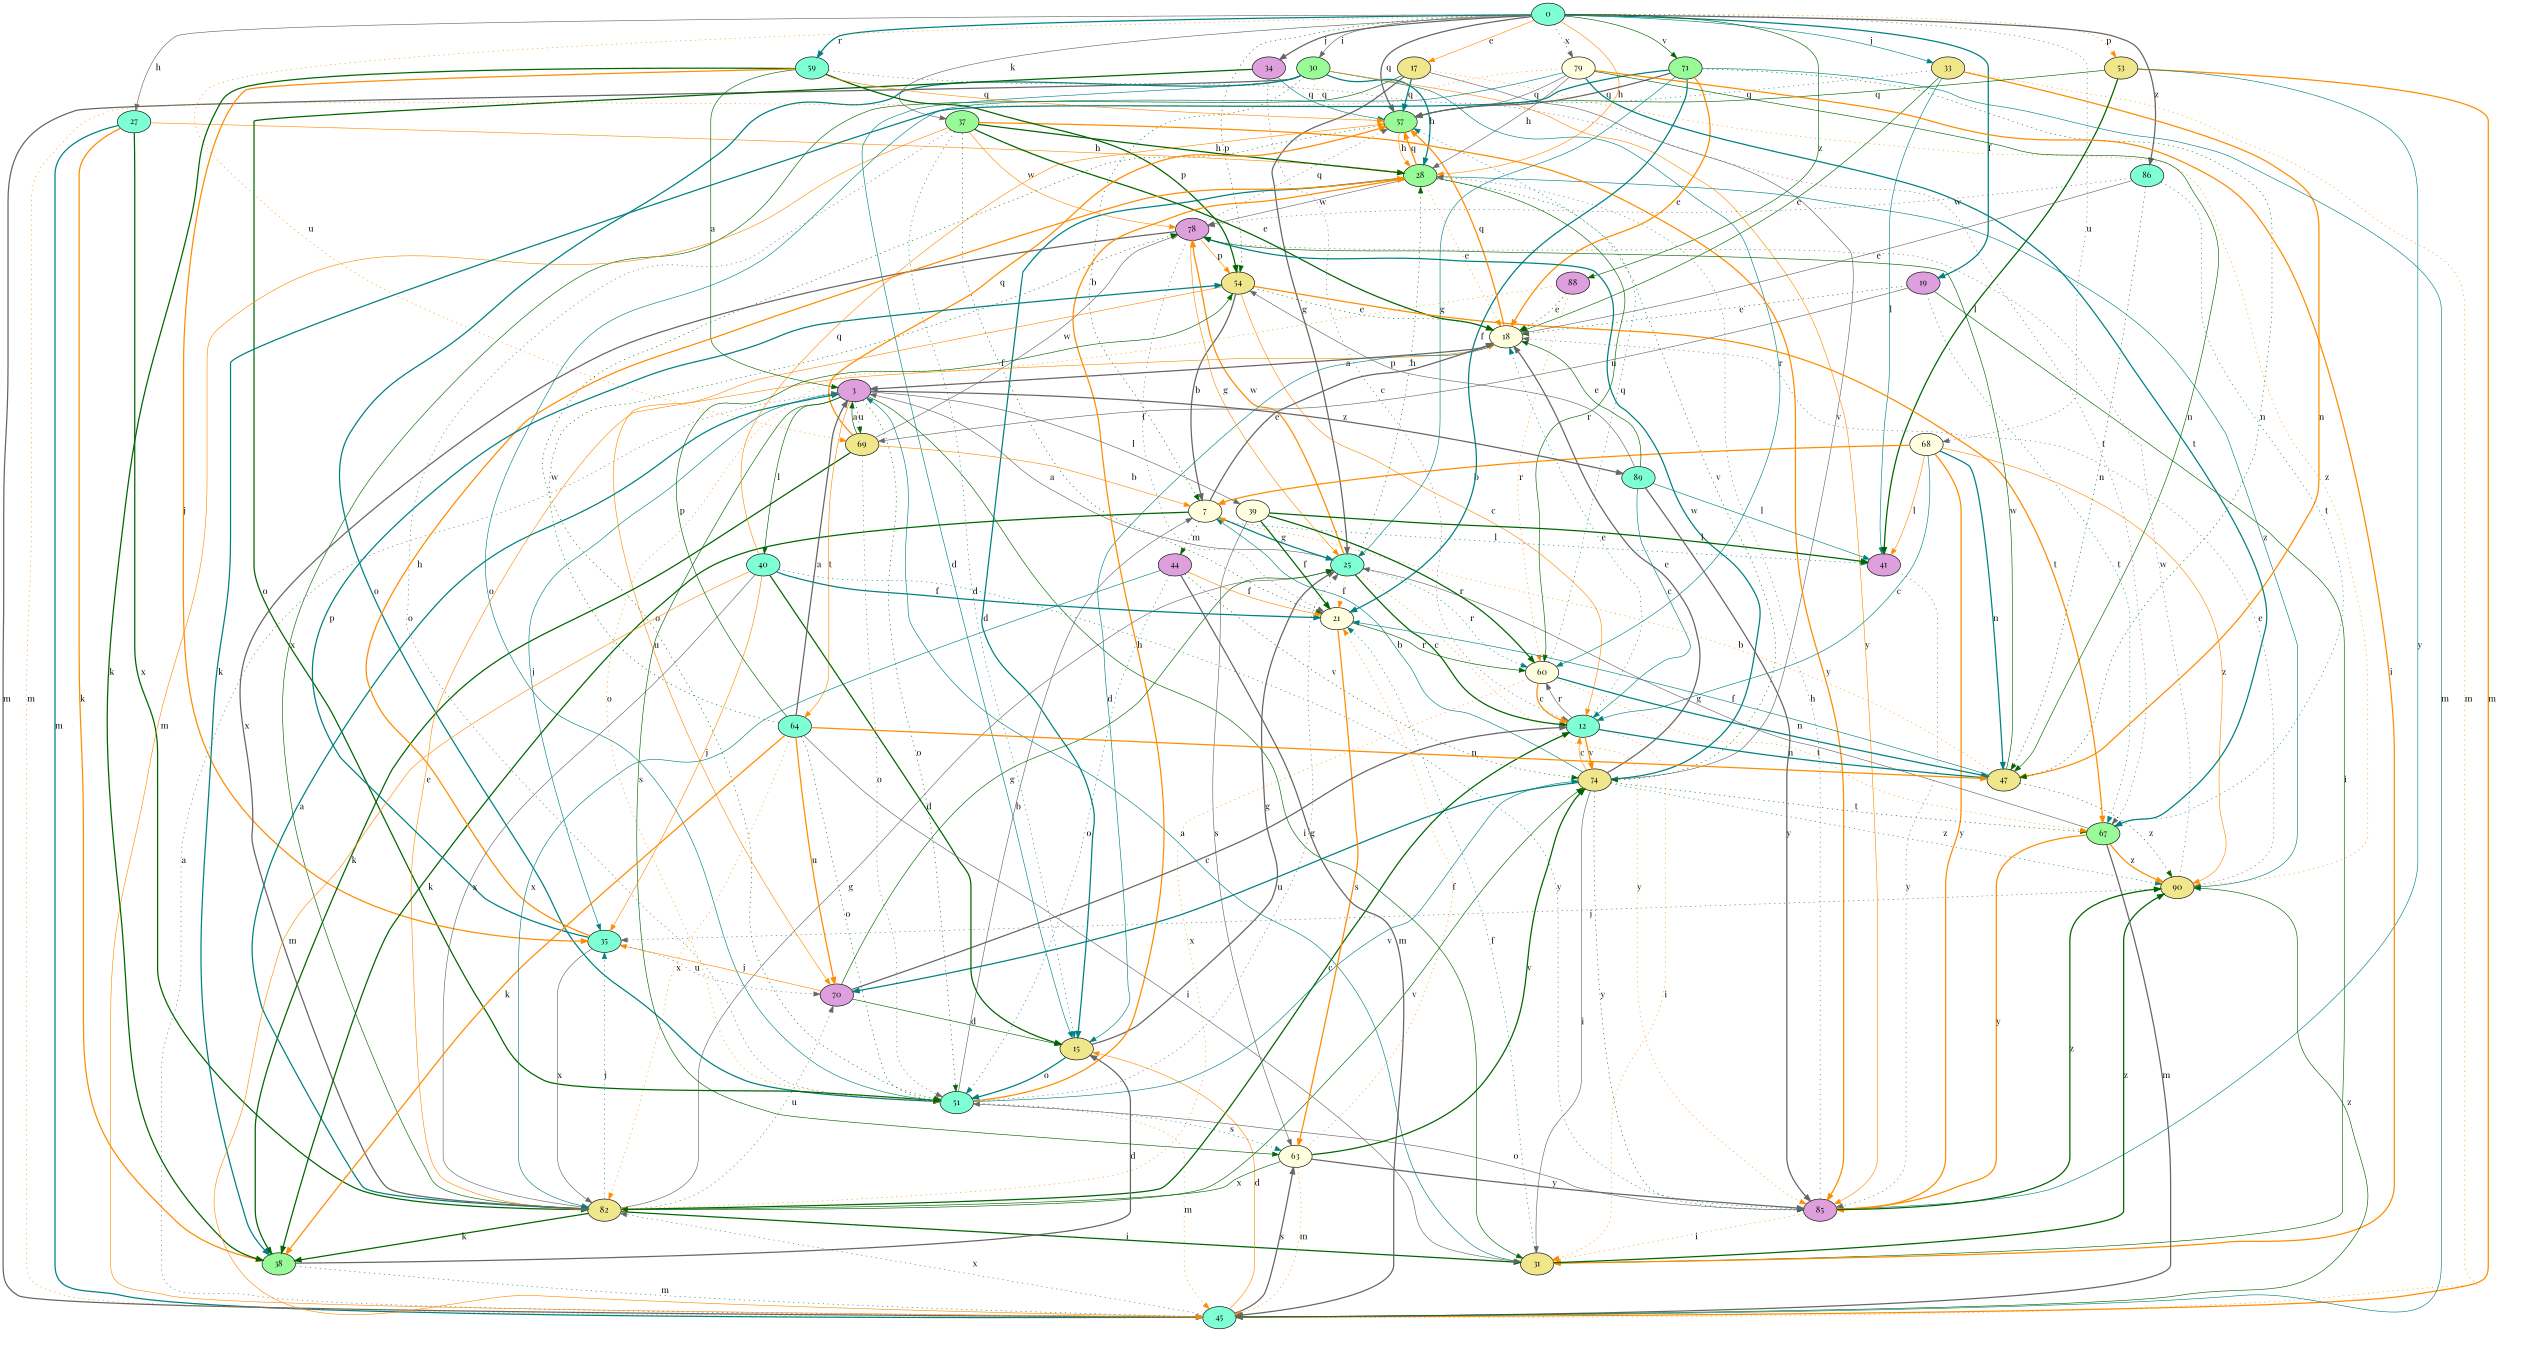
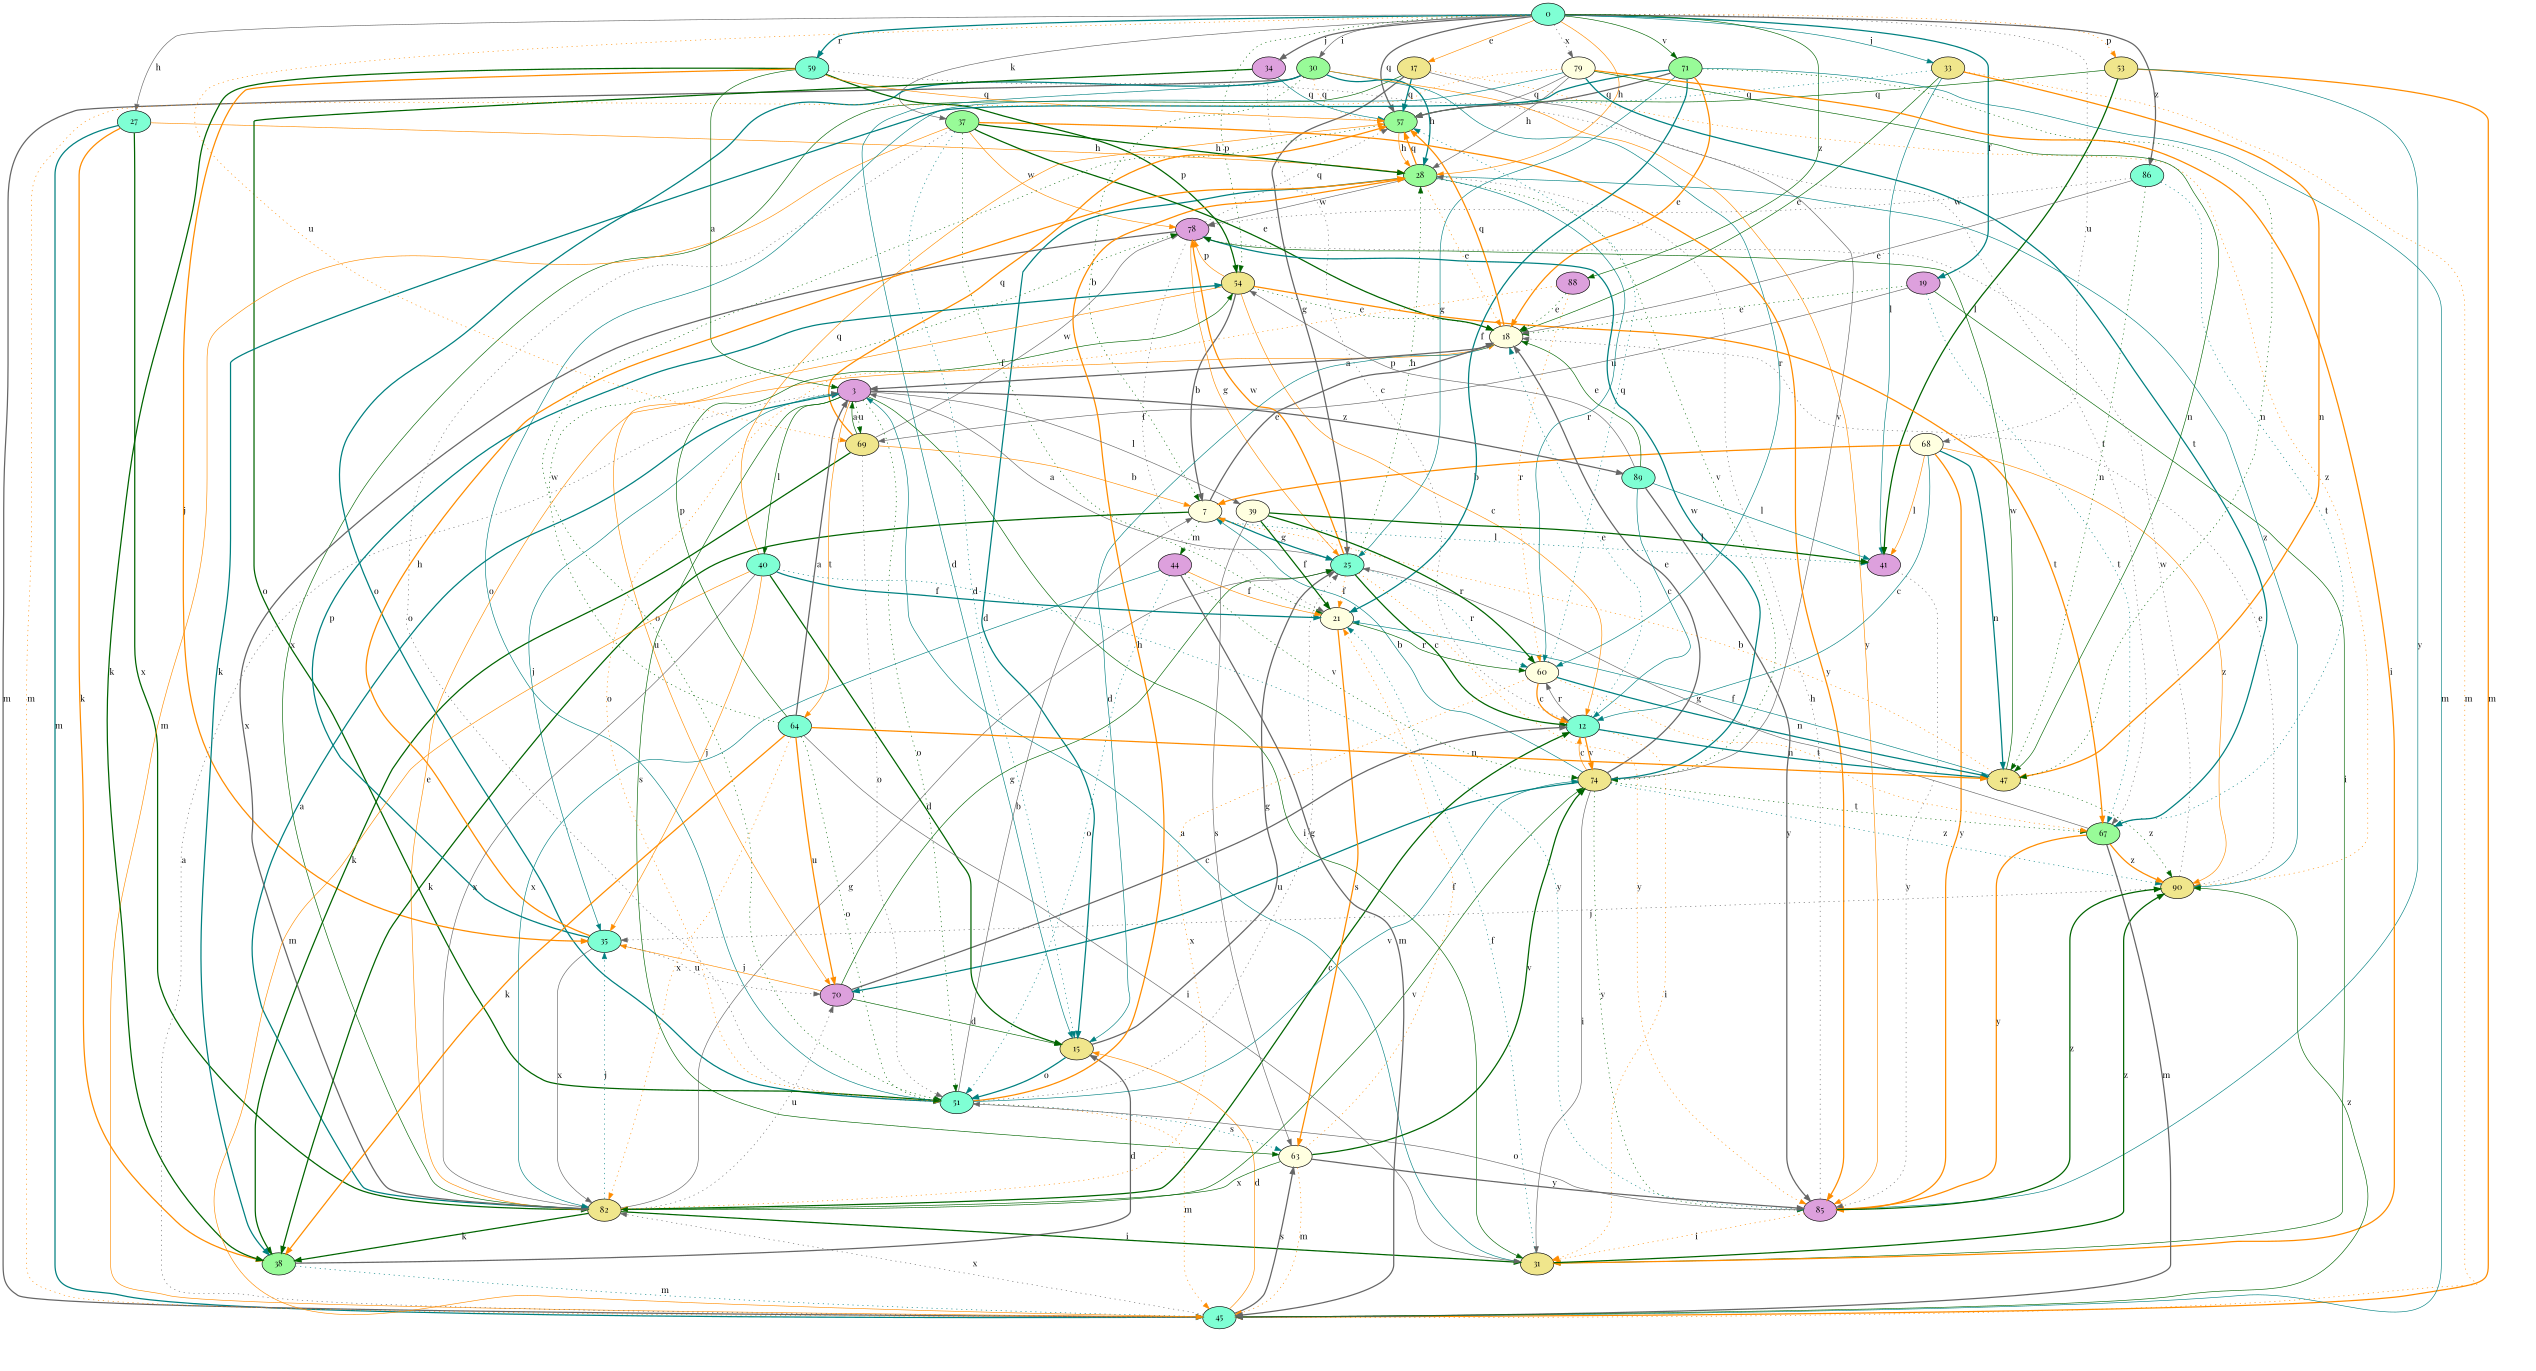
(1213, 254) -> (1207, 264)
(1613, 377) -> (1613, 377)
